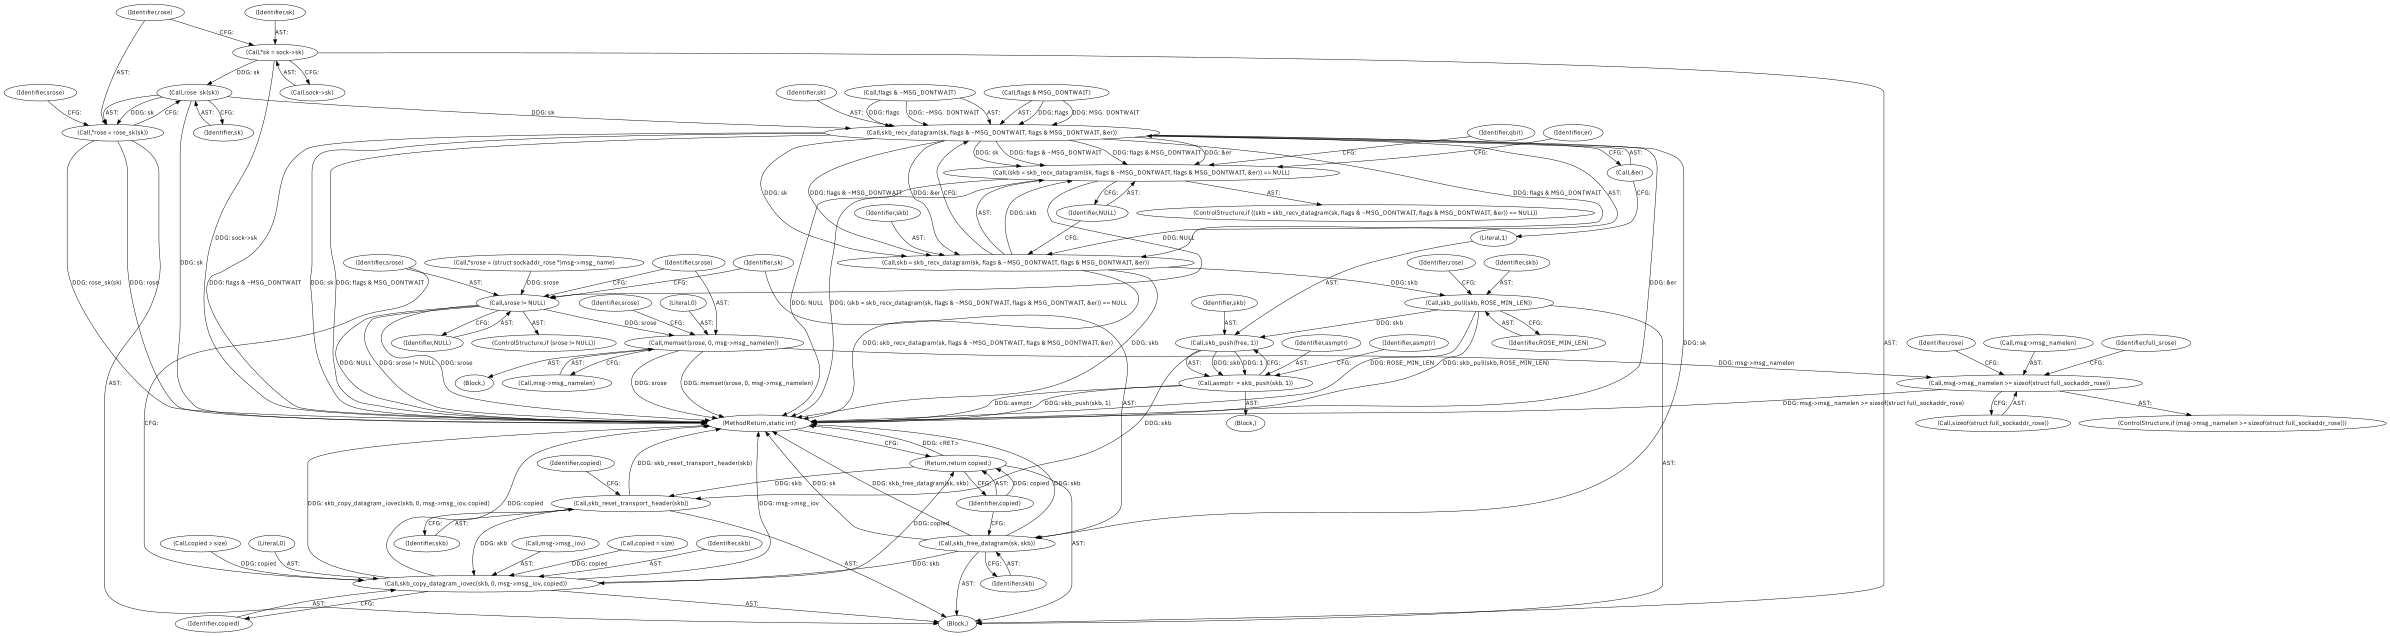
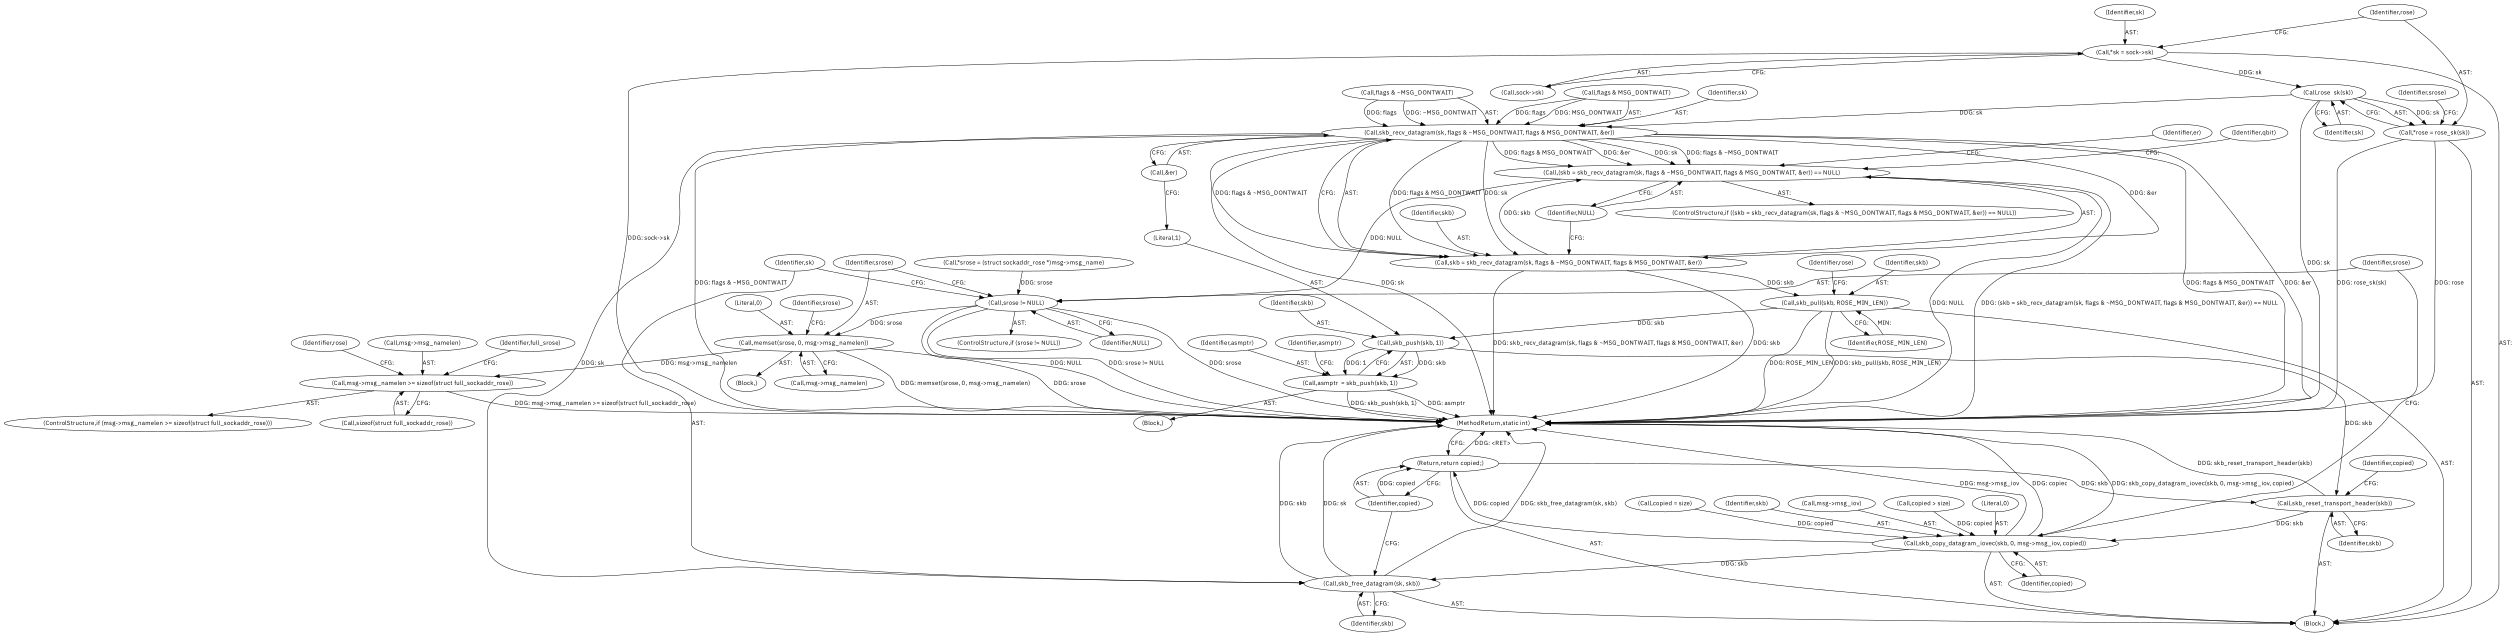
(1509, 323) -> (1885, 323)
(1225, 343) -> (1411, 343)
(871, 567) -> (1672, 564)
